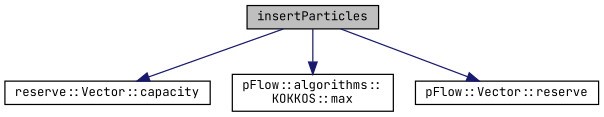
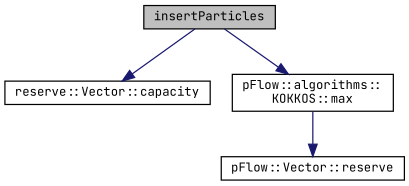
(404, 53) -> (313, 128)
